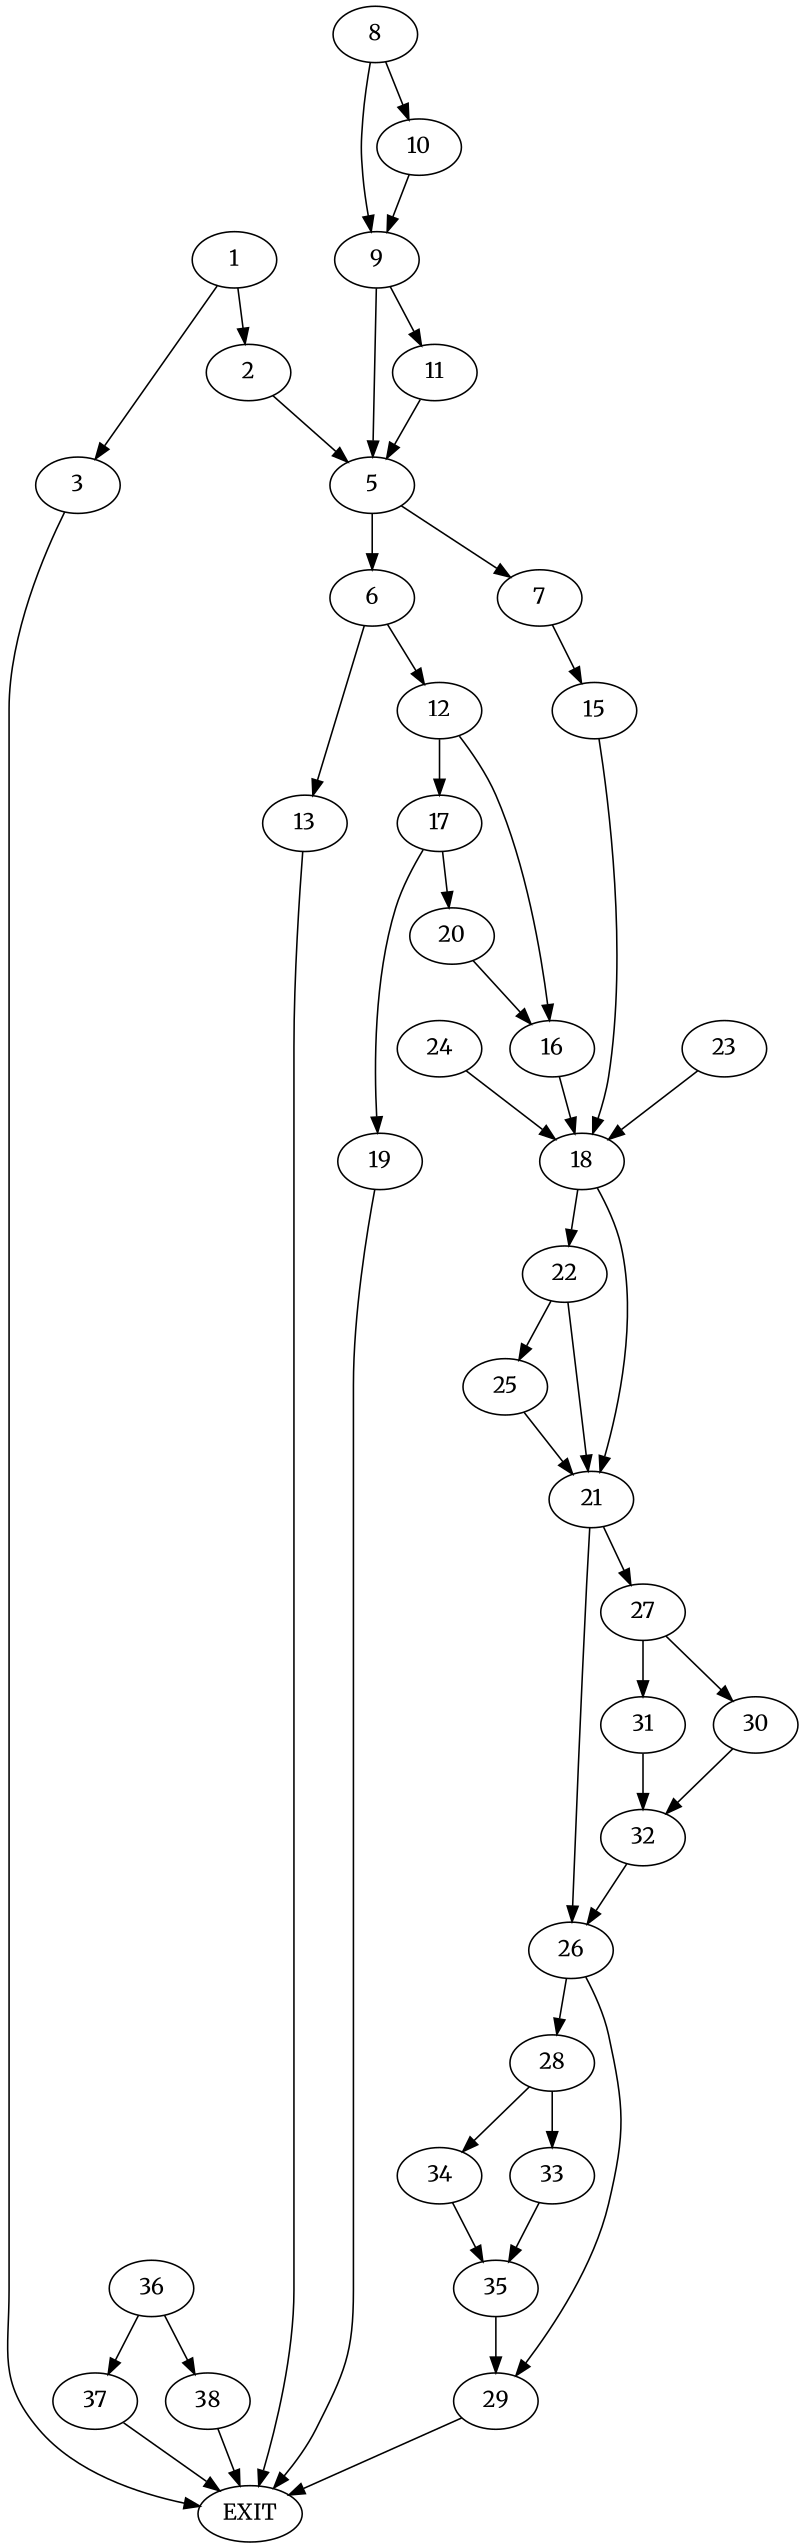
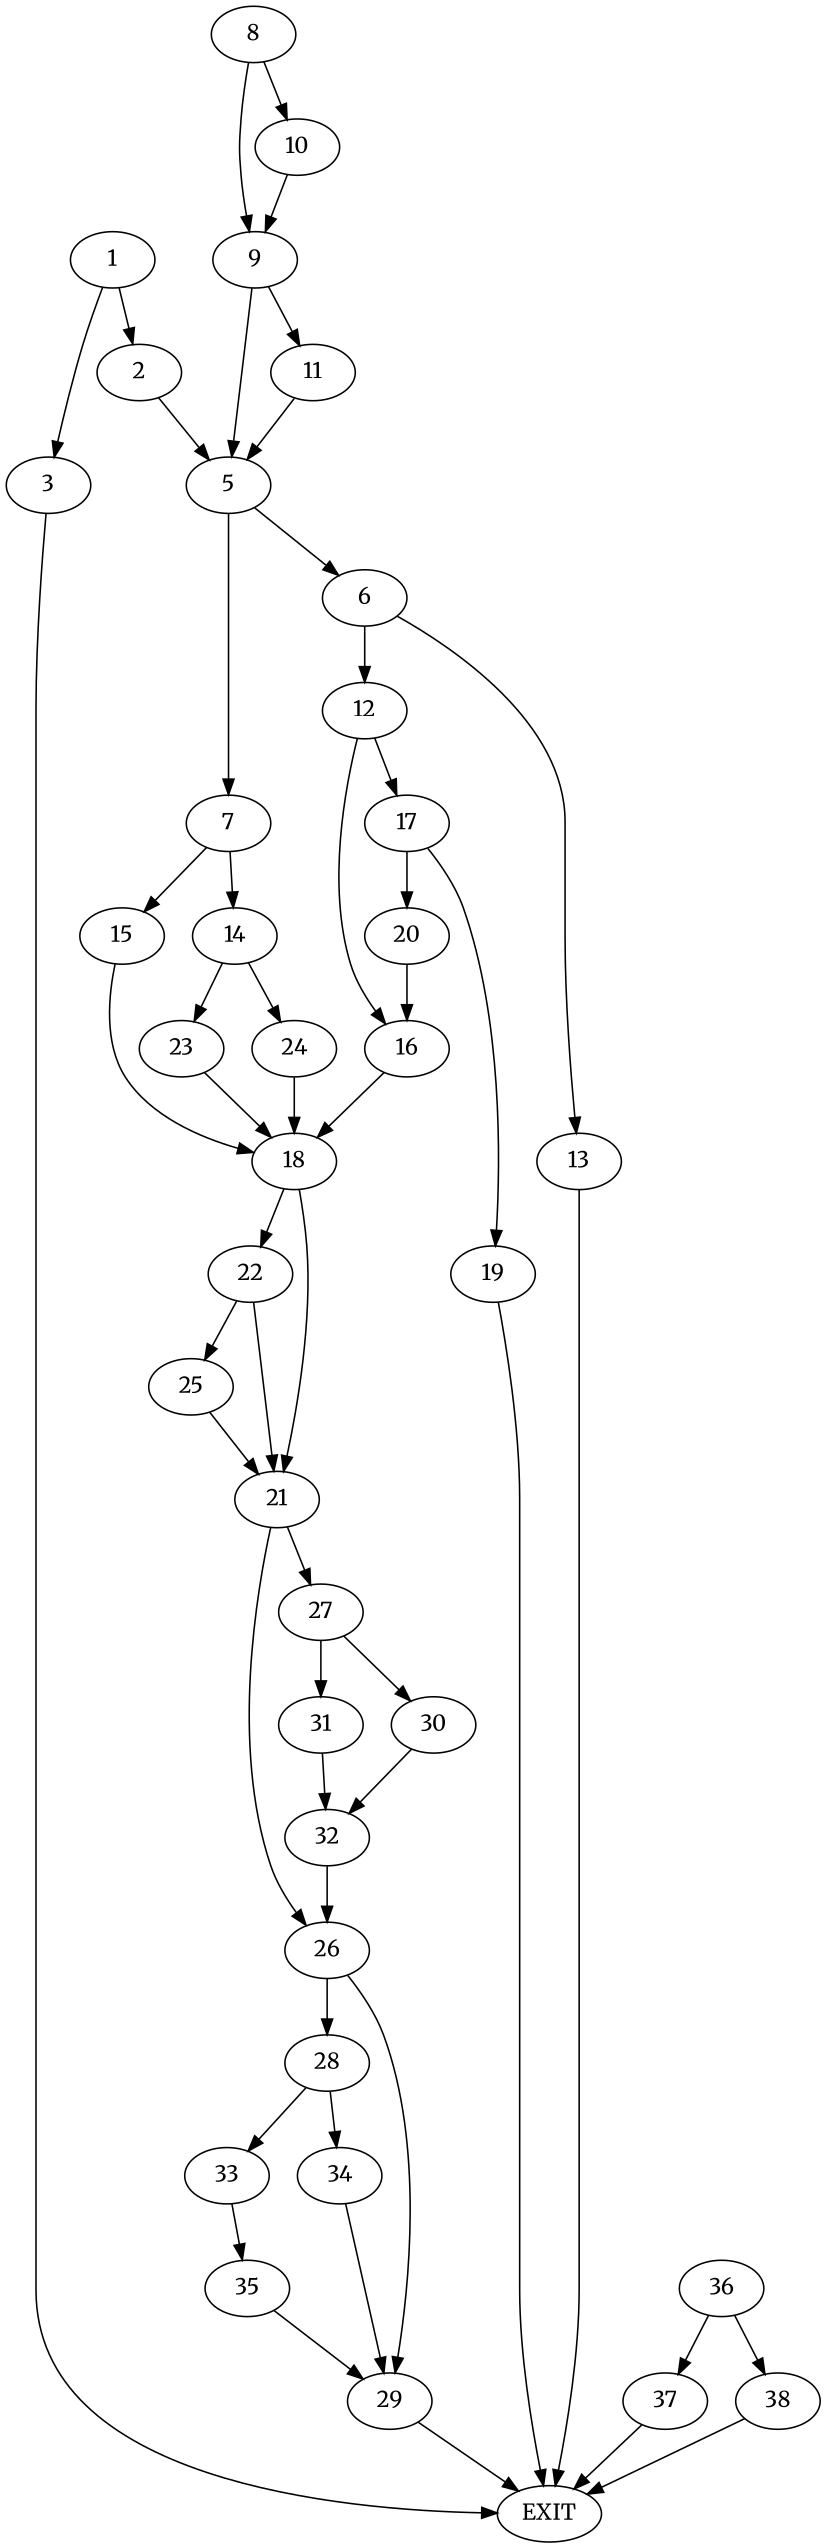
none -> (235, 936)
(464, 2225) -> (363, 2281)
